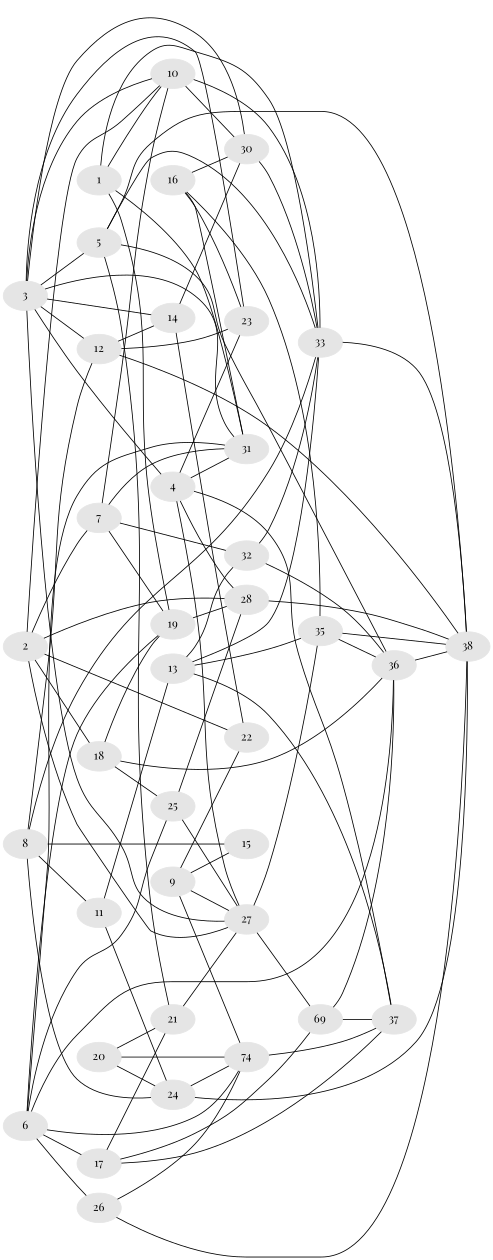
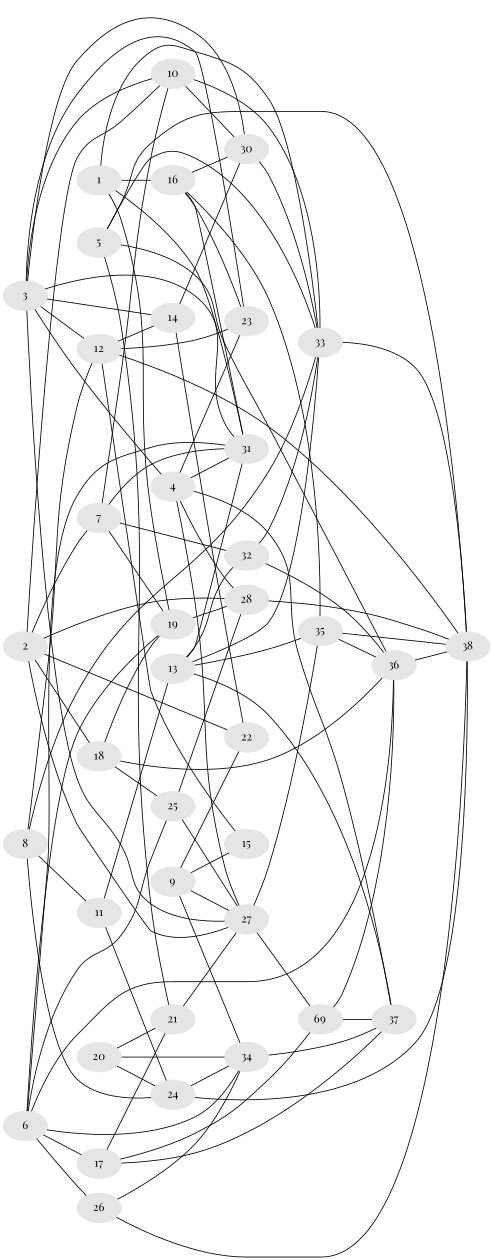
(133, 126) -> (141, 180)
(62, 269) -> none
none -> (218, 557)
(136, 844) -> (129, 547)
(247, 1057) -> (247, 1057)
